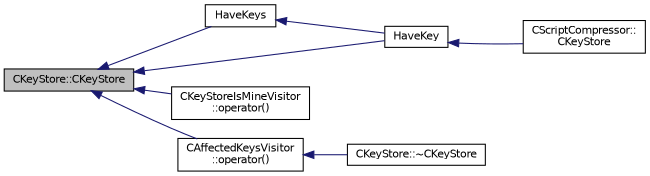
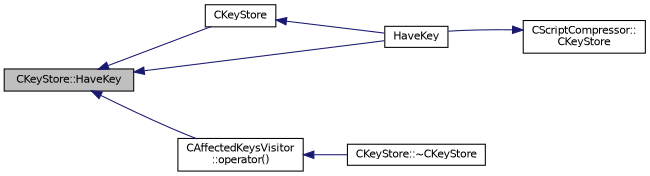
(241, 16) -> (241, 16)
(491, 44) -> (480, 30)
(69, 80) -> (69, 80)
(241, 103) -> none
